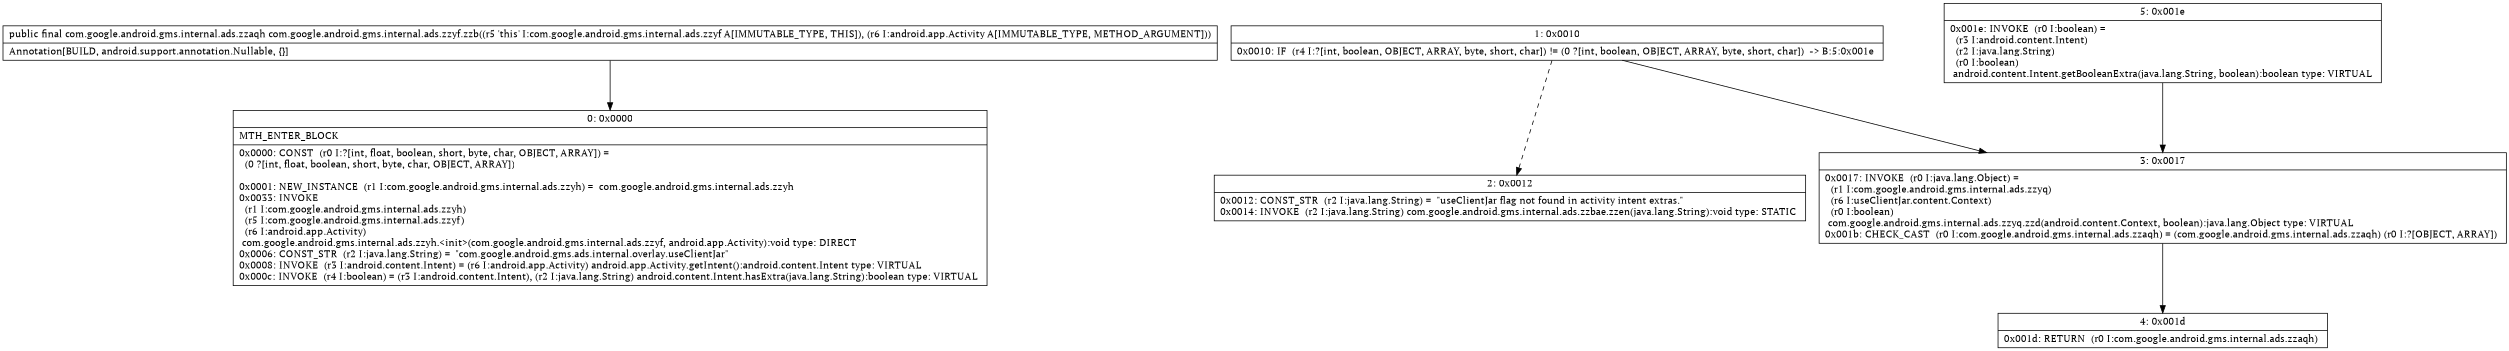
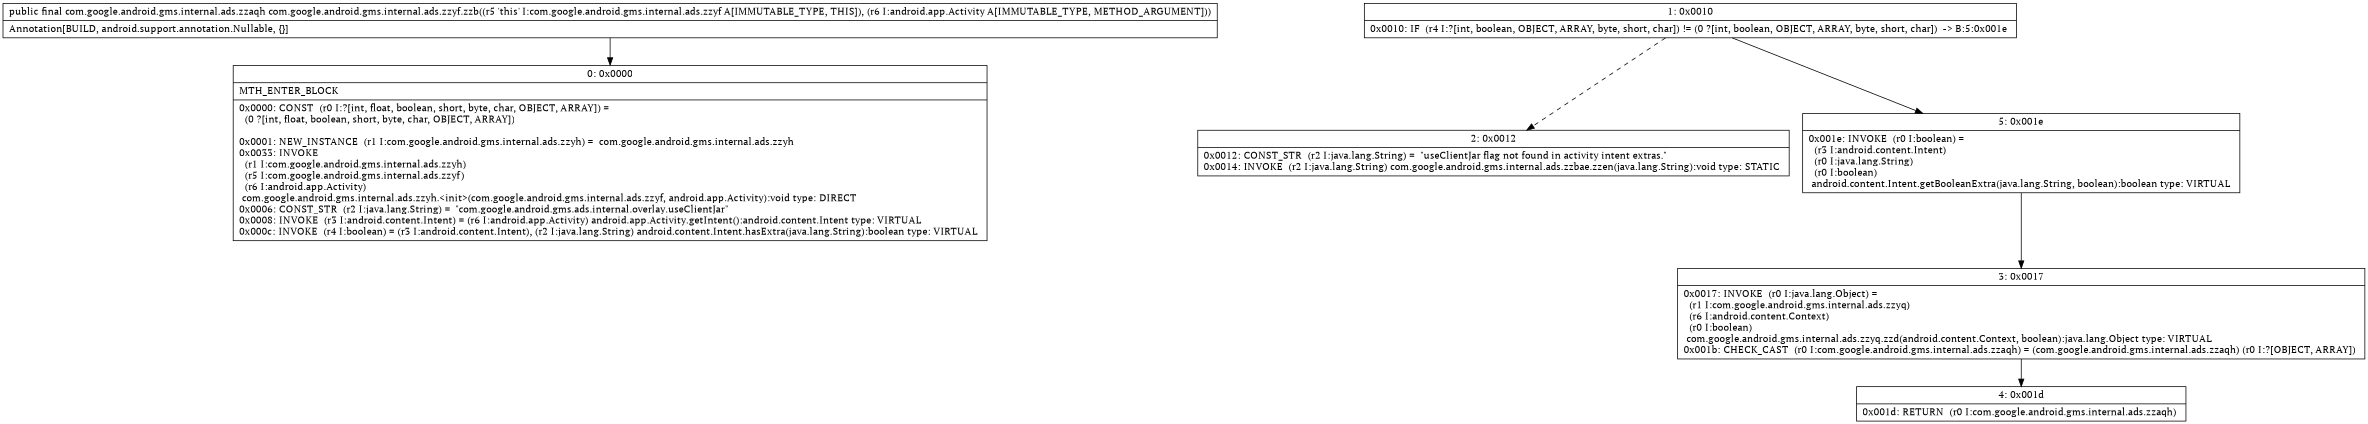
(2003, 51) -> (1861, 161)
(1801, 106) -> (1824, 74)
(1909, 201) -> (1757, 316)
